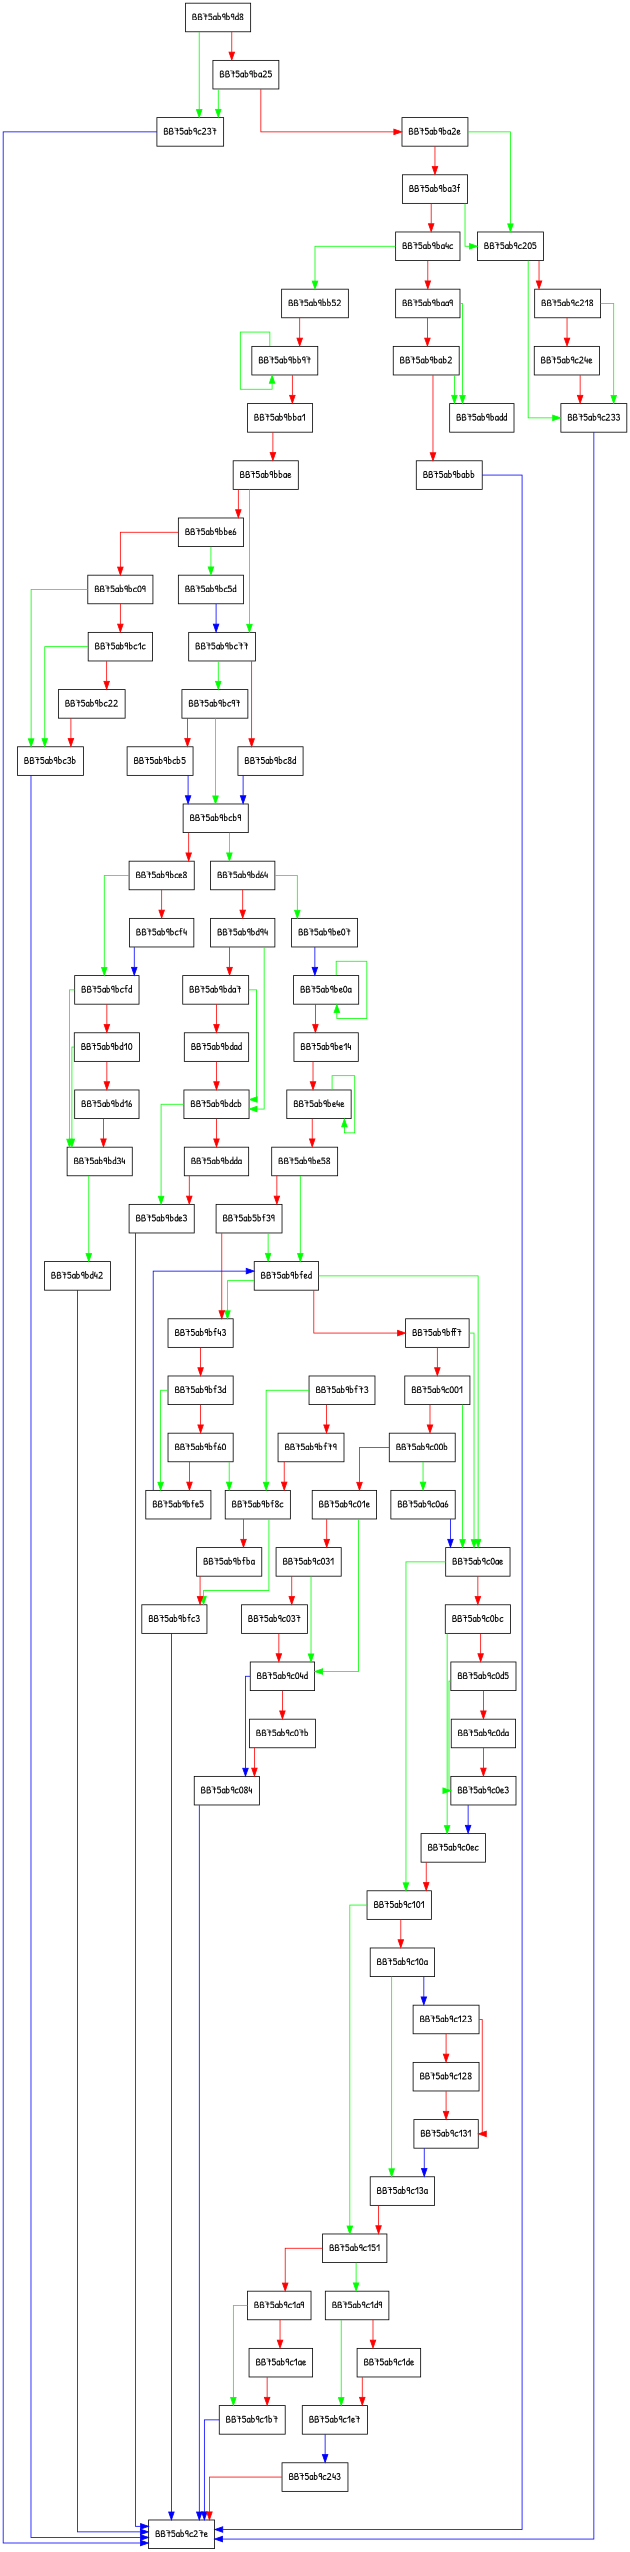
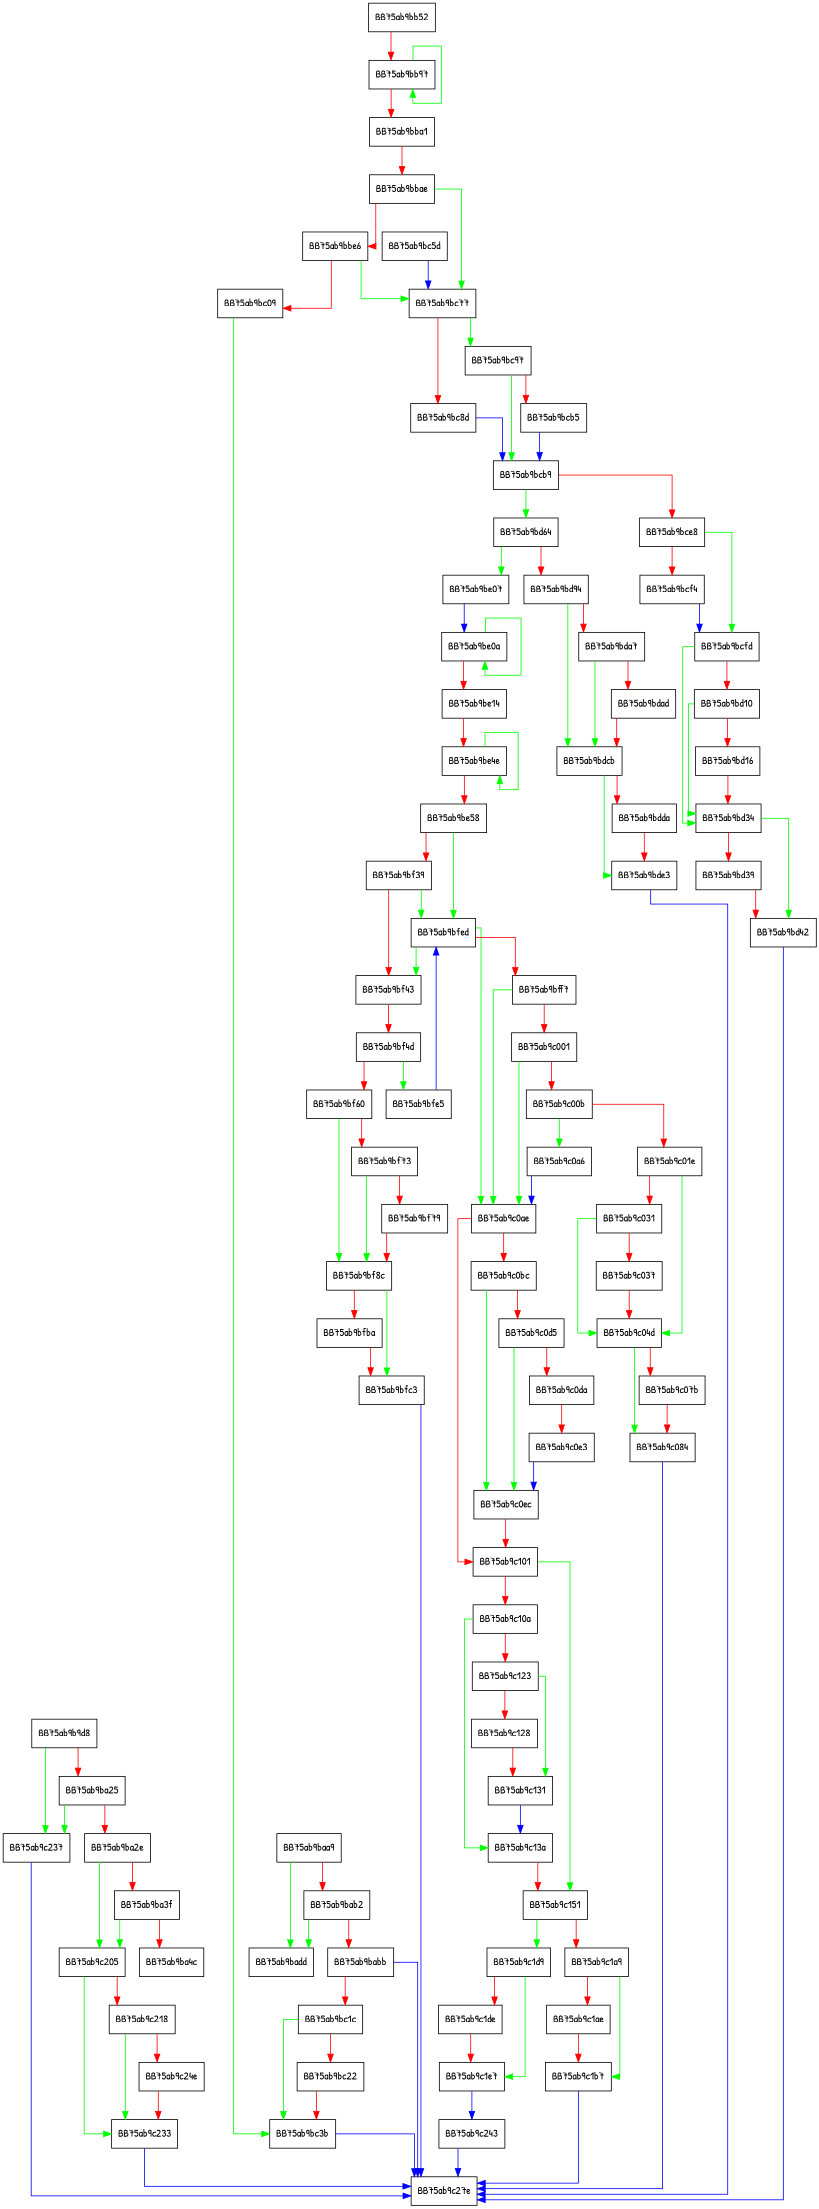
(338, 246) -> none
(428, 271) -> none
(211, 557) -> (362, 299)
(120, 614) -> (345, 1987)
none -> (729, 875)
(249, 1219) -> (399, 875)
(201, 1390) -> (388, 1047)
(189, 1472) -> (362, 1129)
(406, 1703) -> (458, 1387)
(245, 1720) -> (635, 1386)
(449, 1735) -> (514, 1415)
(424, 1987) -> (505, 1644)
(482, 2075) -> (545, 1719)
(228, 2477) -> (458, 2158)
